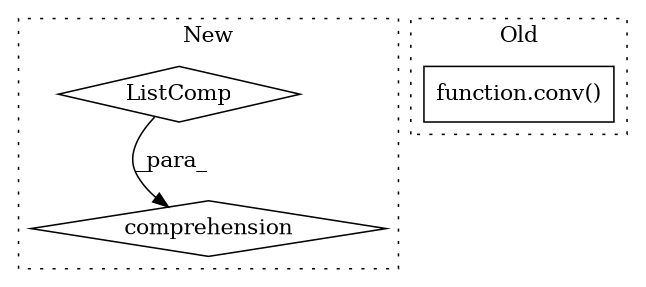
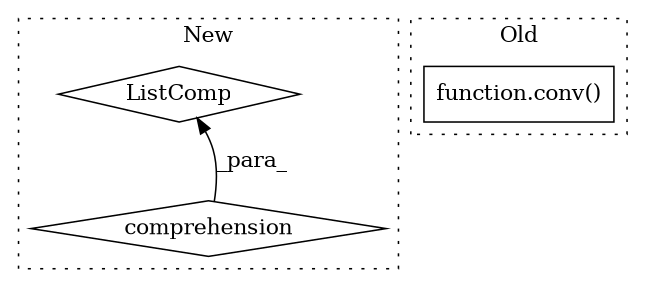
(133, 158) -> (216, 166)
